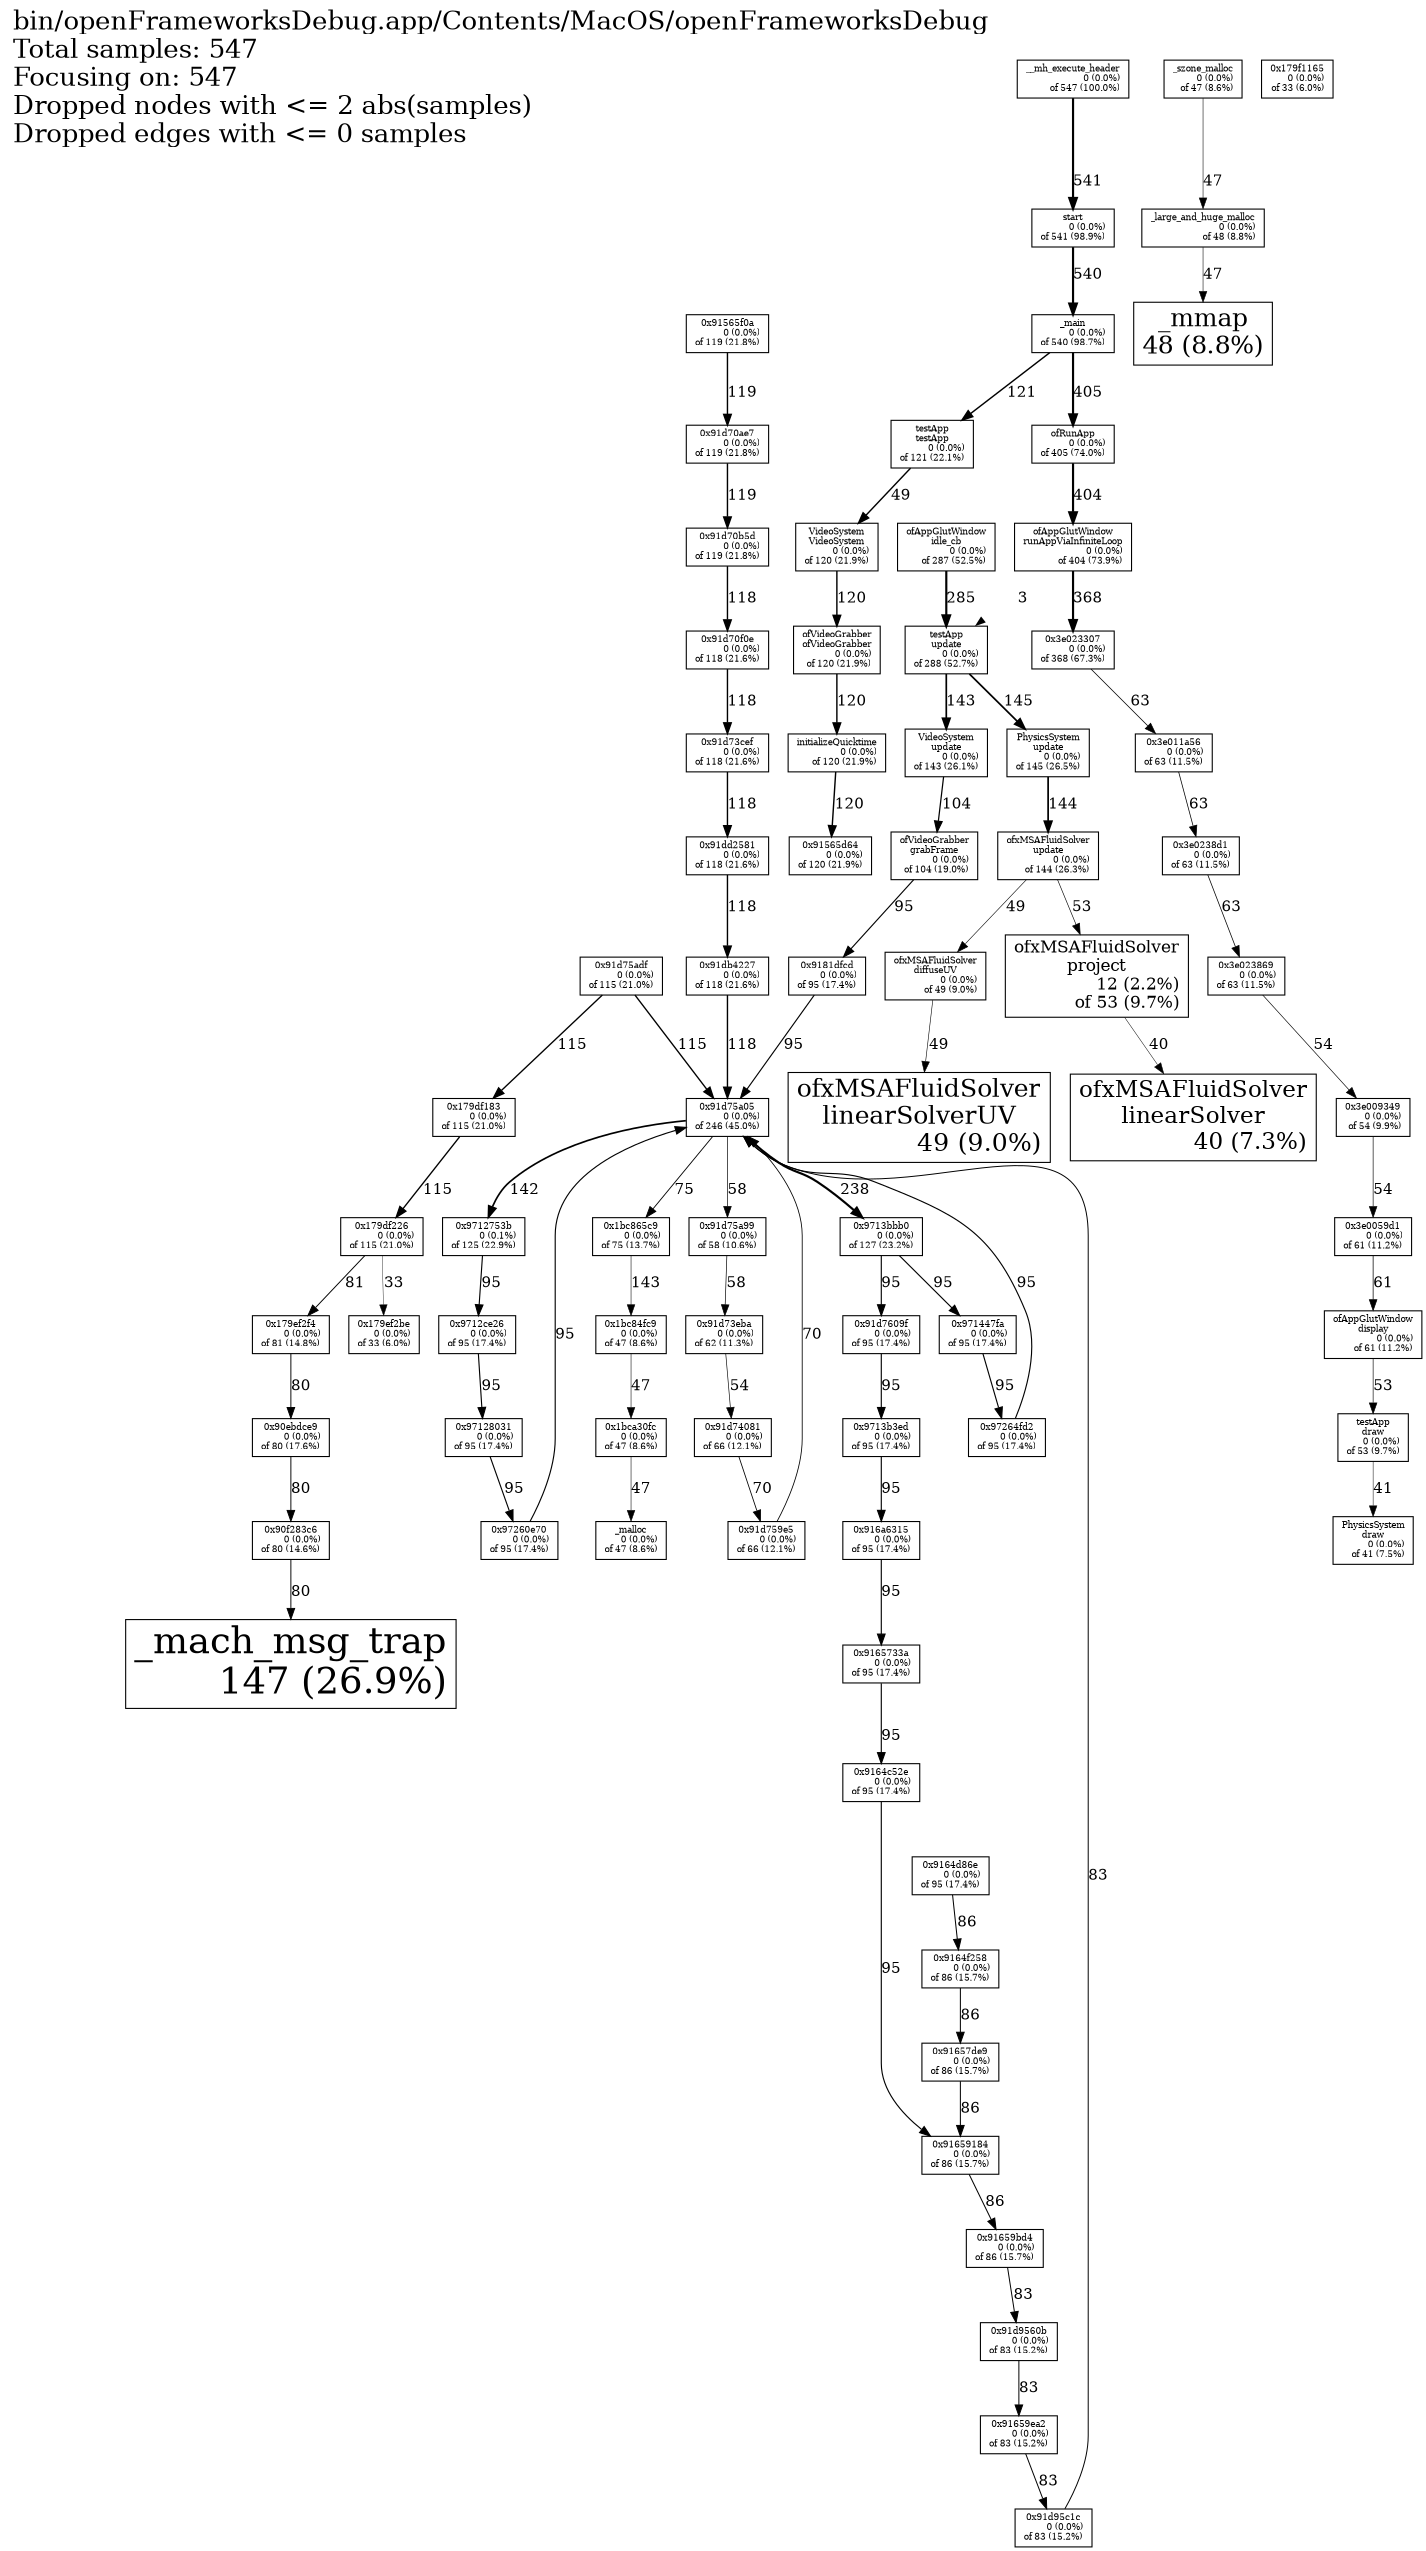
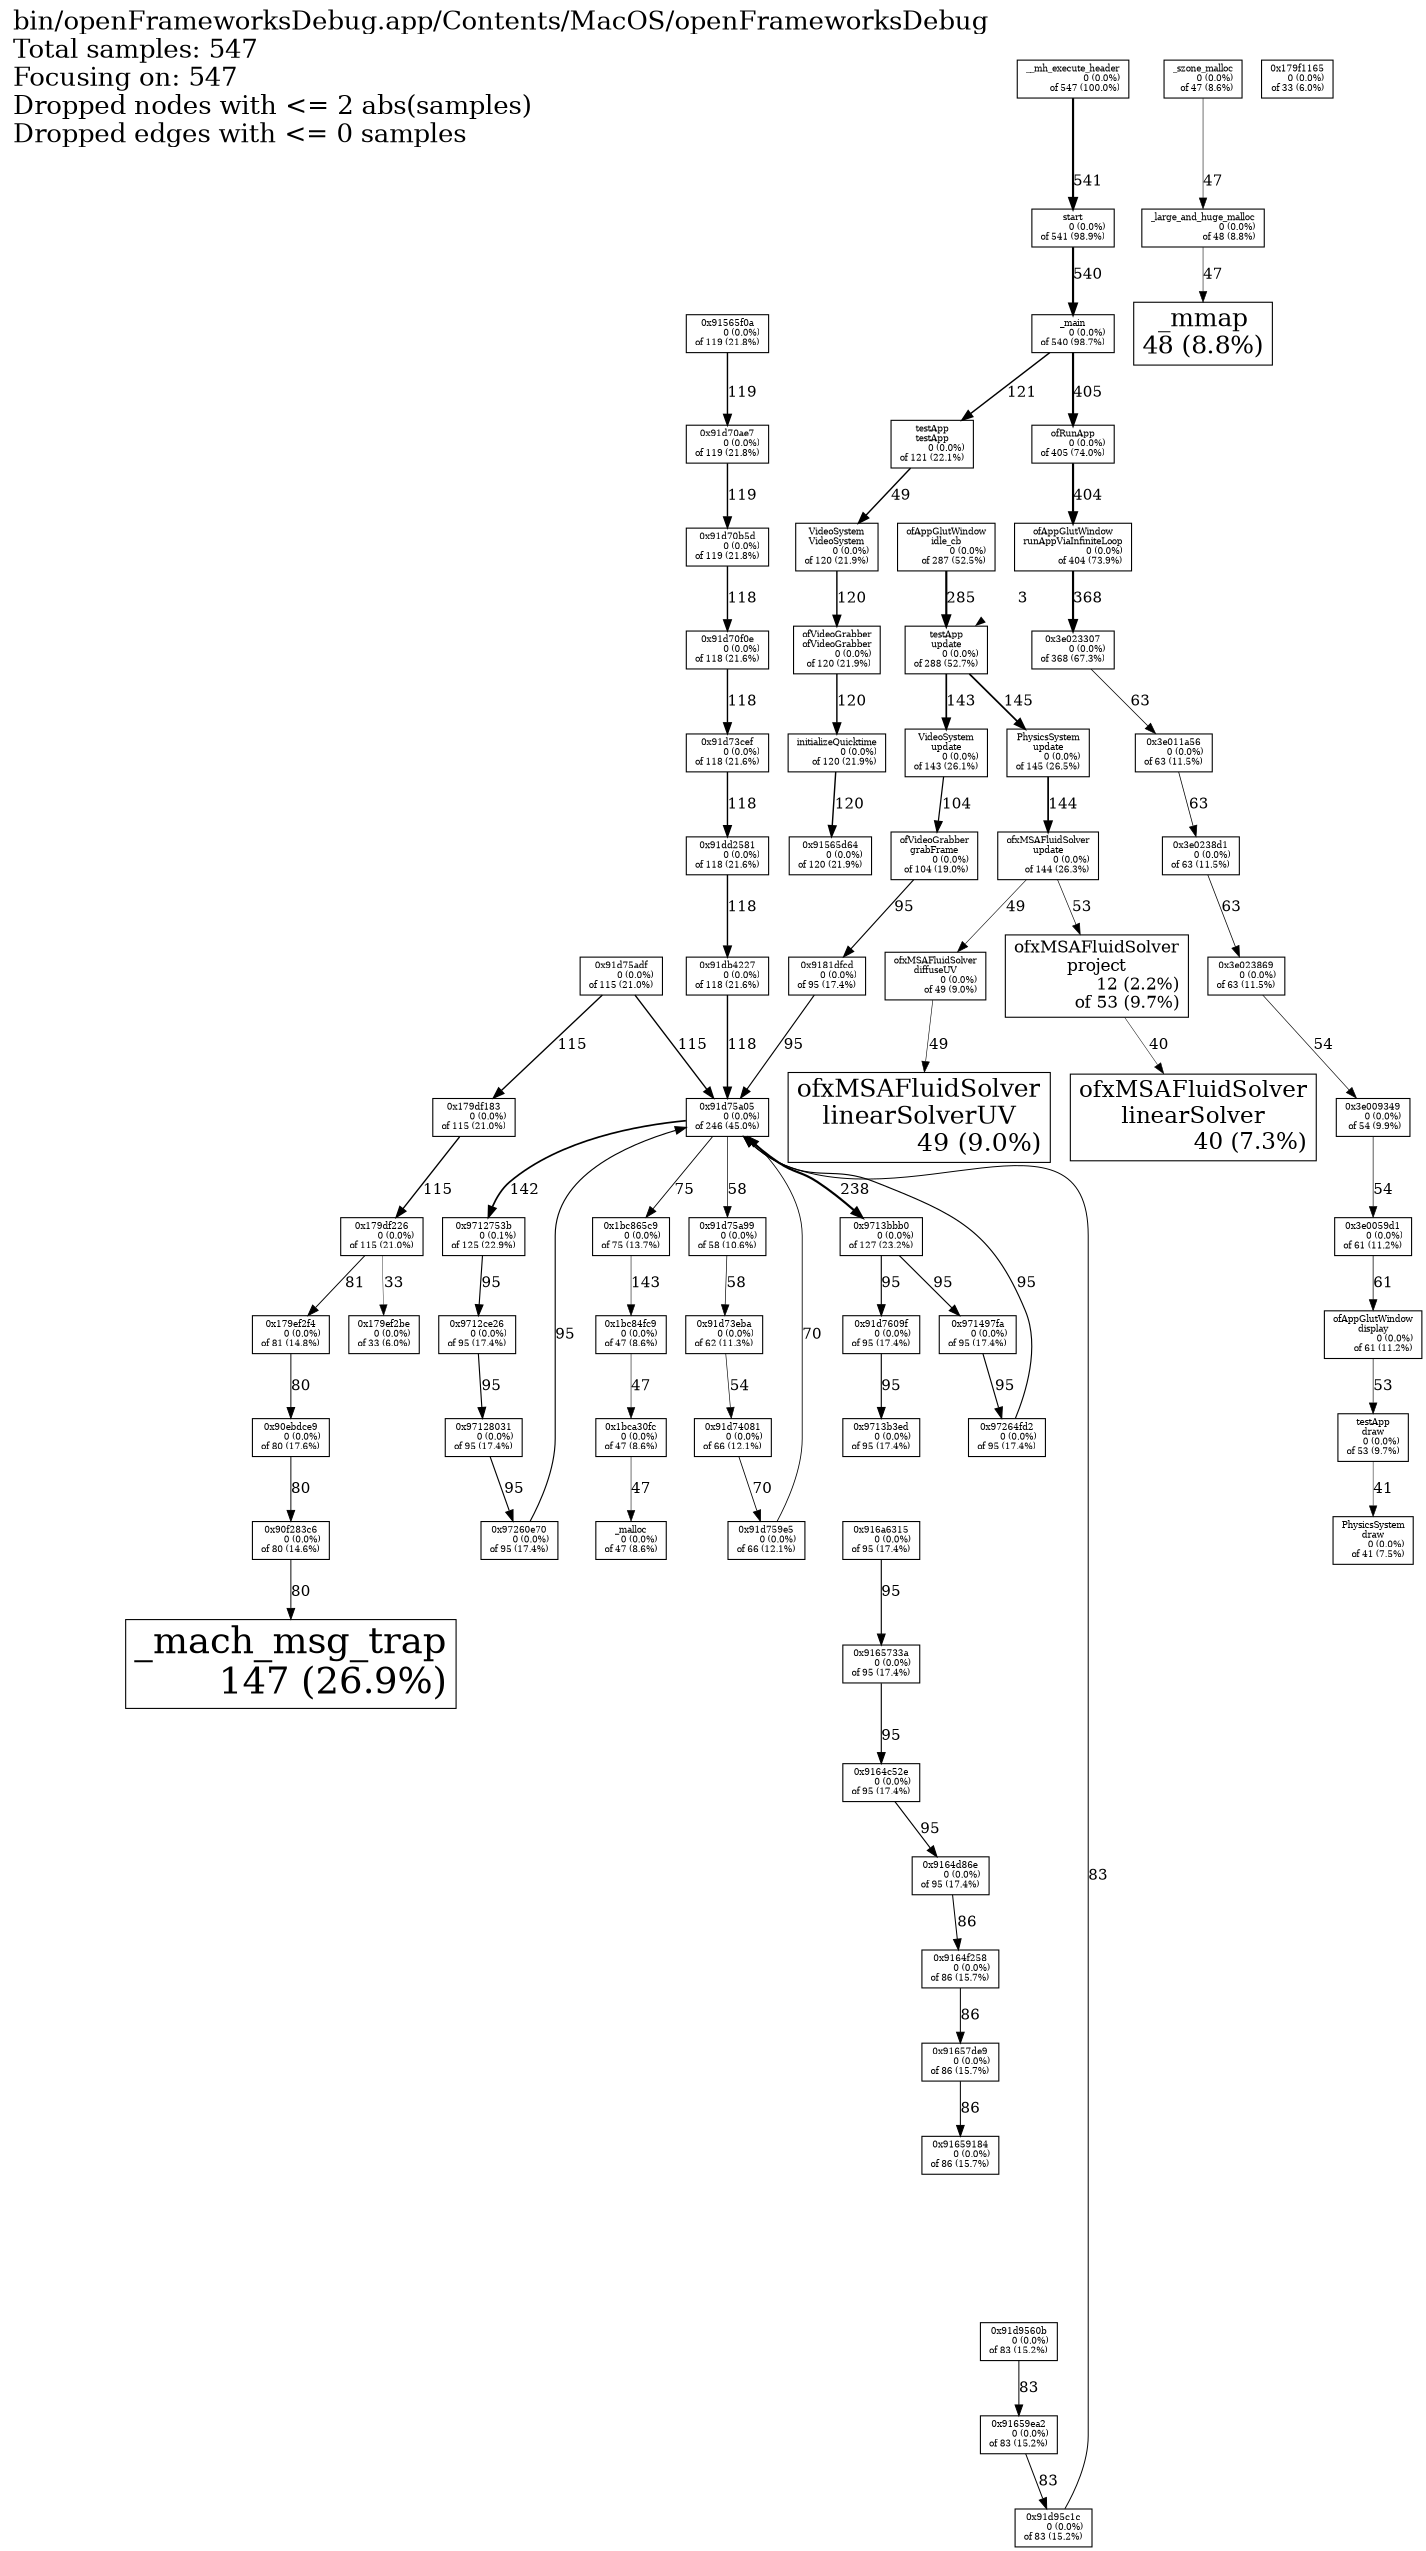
(978, 1335) -> (978, 1335)
(881, 1483) -> none
(881, 1972) -> (913, 1825)
(1005, 2248) -> none
